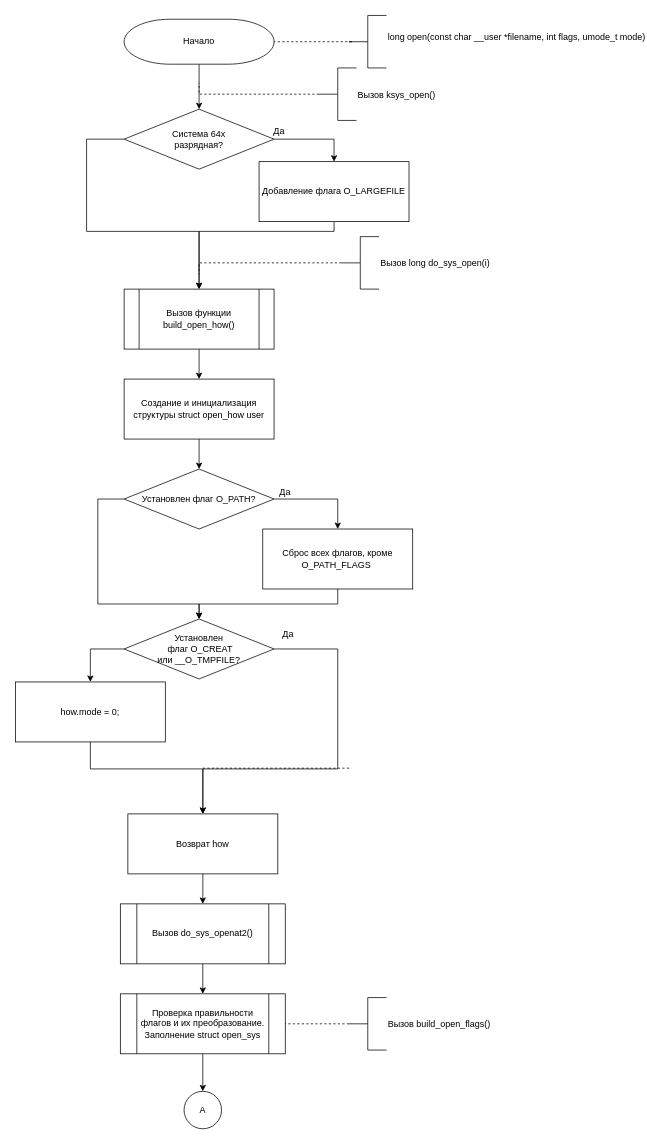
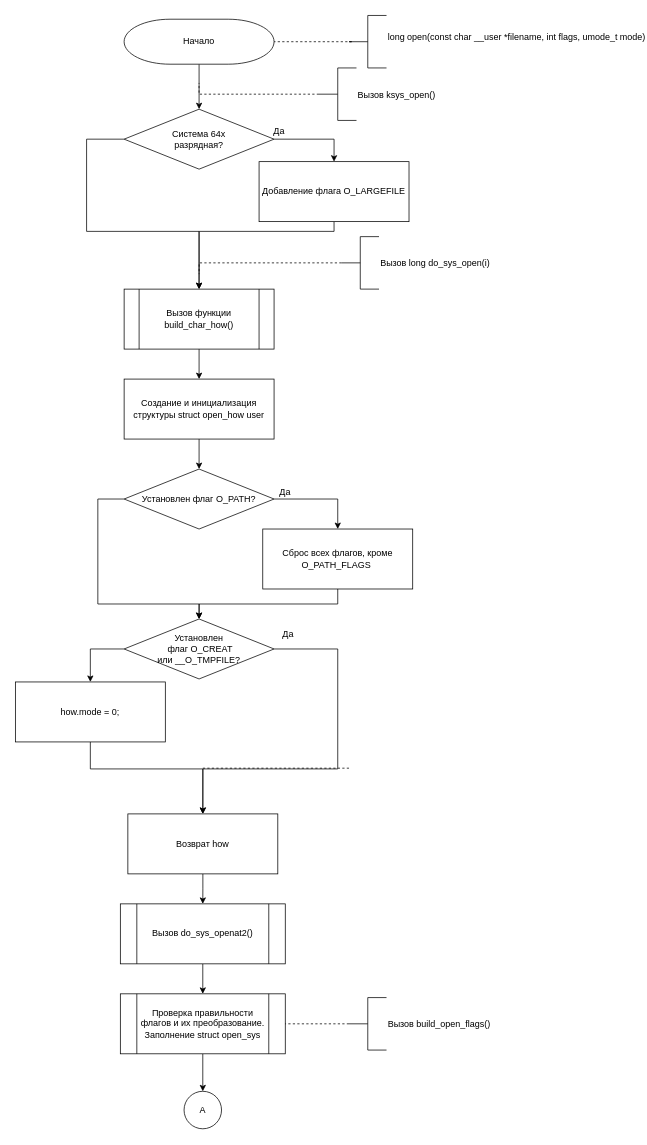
(199, 319) -> (199, 319)
